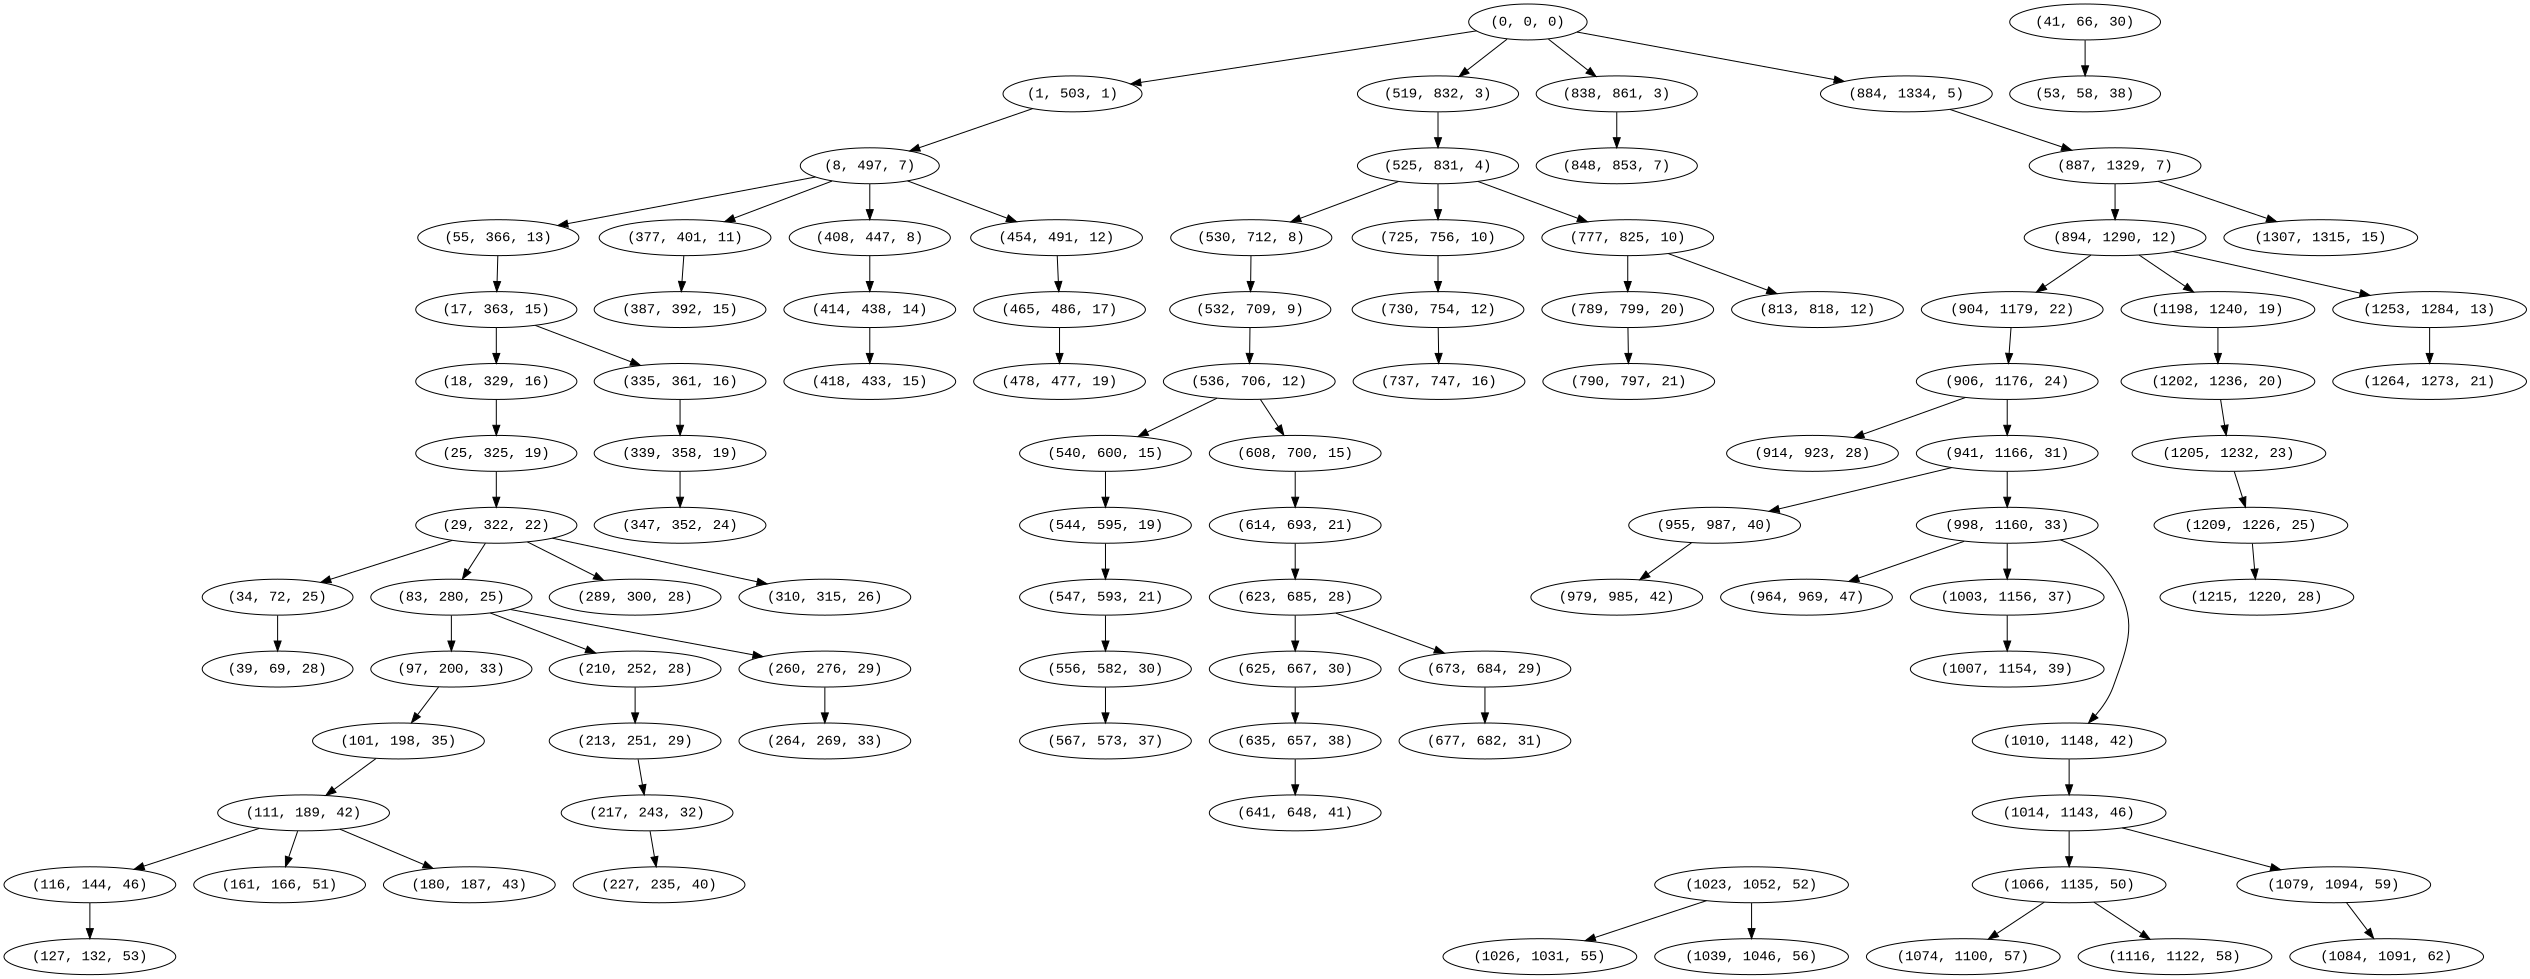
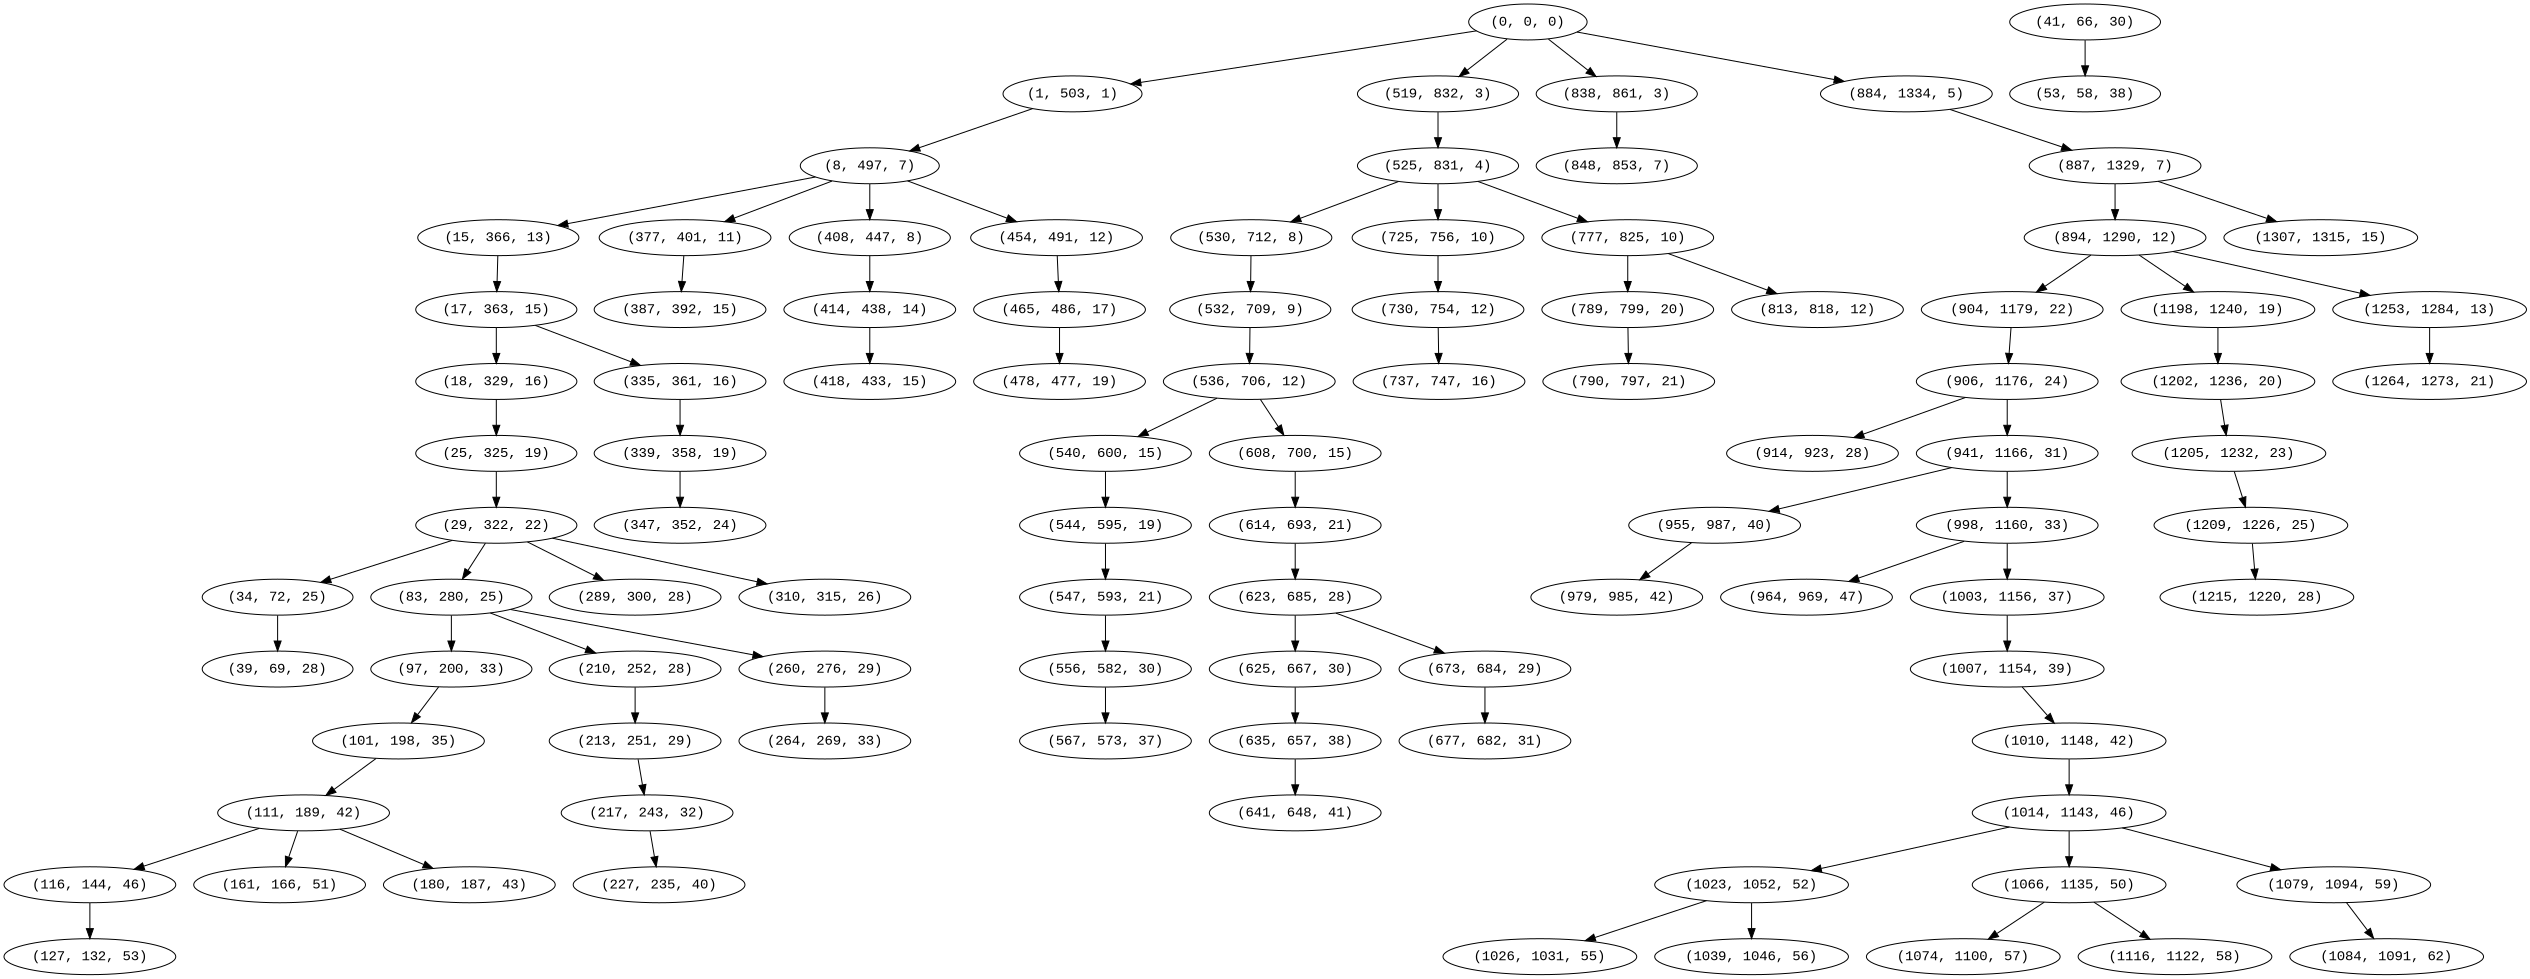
(498, 238) -> (498, 238)
(2128, 616) -> (2035, 701)
none -> (1915, 848)
